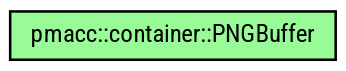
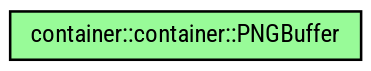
(173, 36) -> (186, 36)
